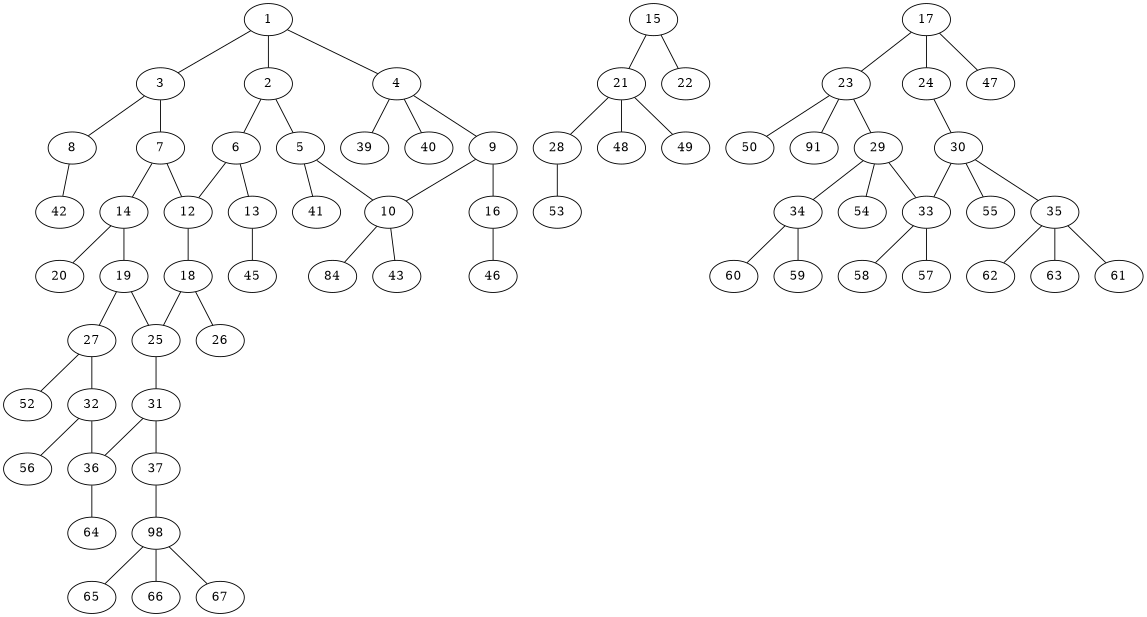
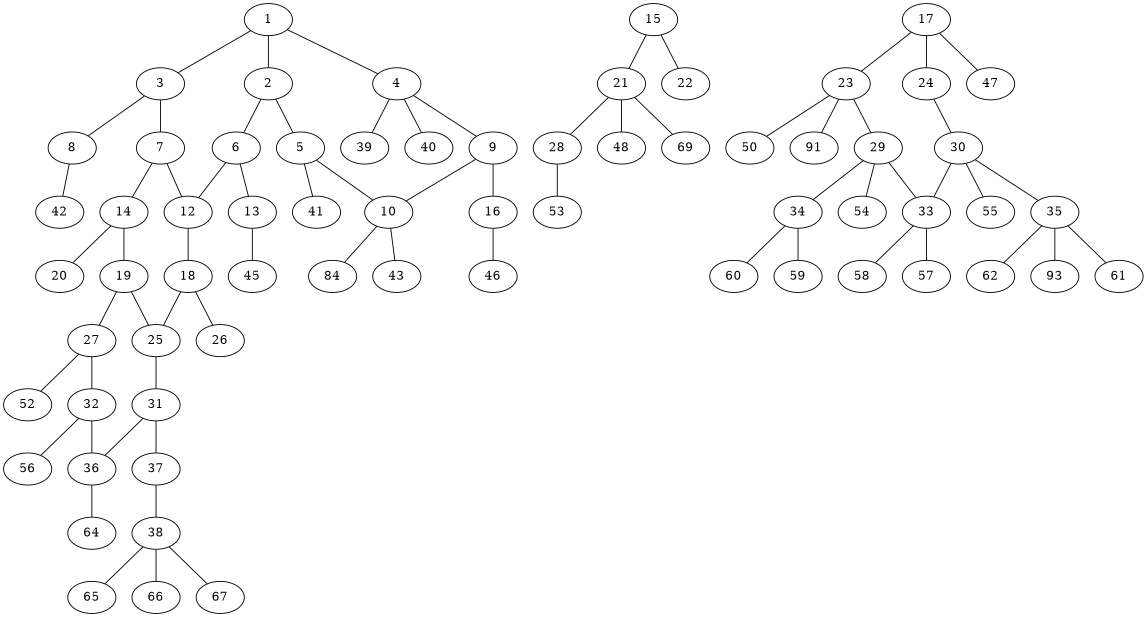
(686, 148) -> (686, 148)
(1055, 276) -> (1055, 276)
(156, 533) -> (156, 533)
